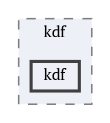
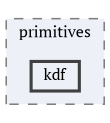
(55, 33) -> (55, 33)
